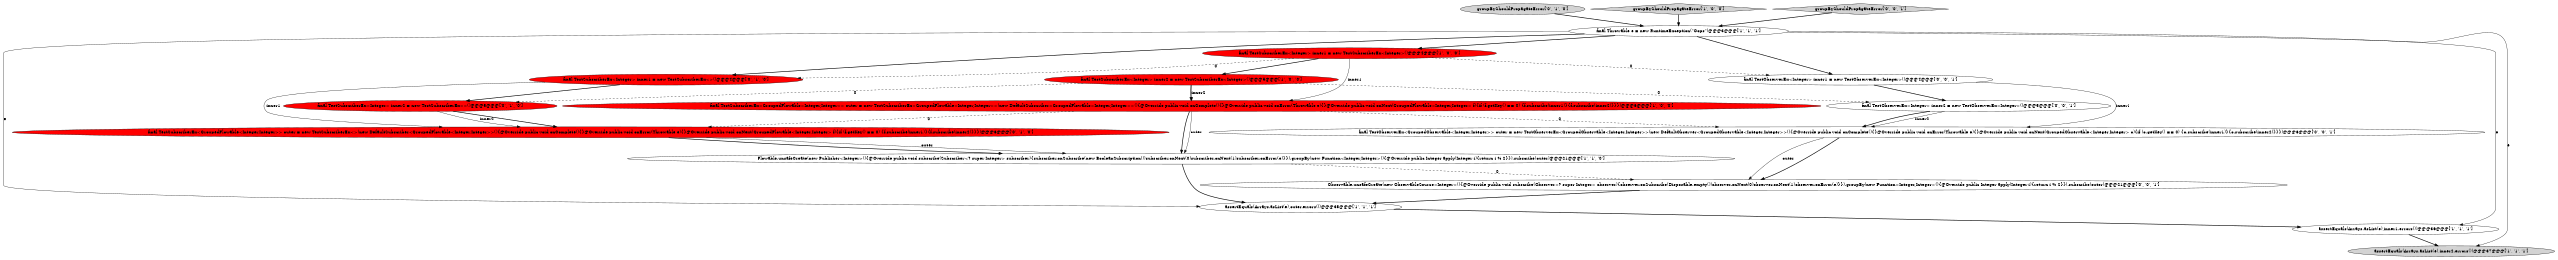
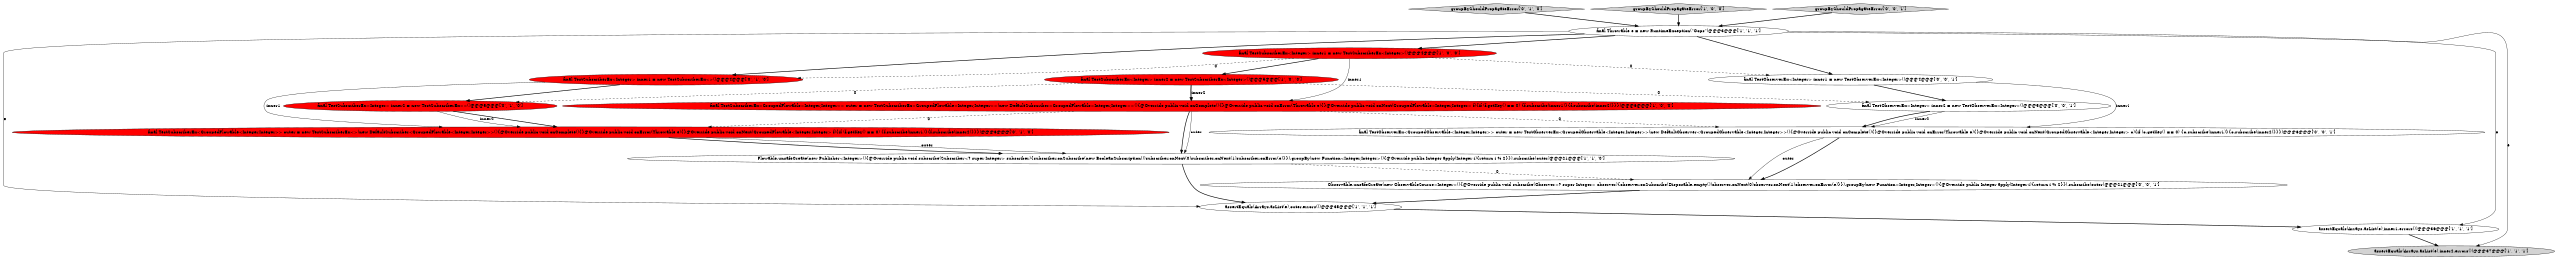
(1523, 9) -> (1497, 9)
